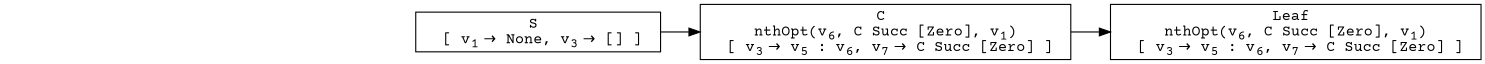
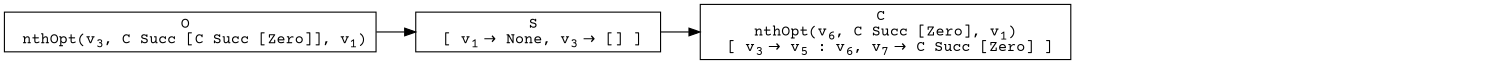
none -> (190, 32)
(1296, 32) -> none
